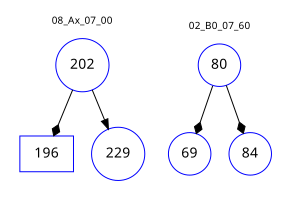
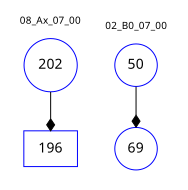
(220, 27) -> (137, 27)
(219, 65) -> (136, 65)
(118, 154) -> none
(250, 154) -> none
